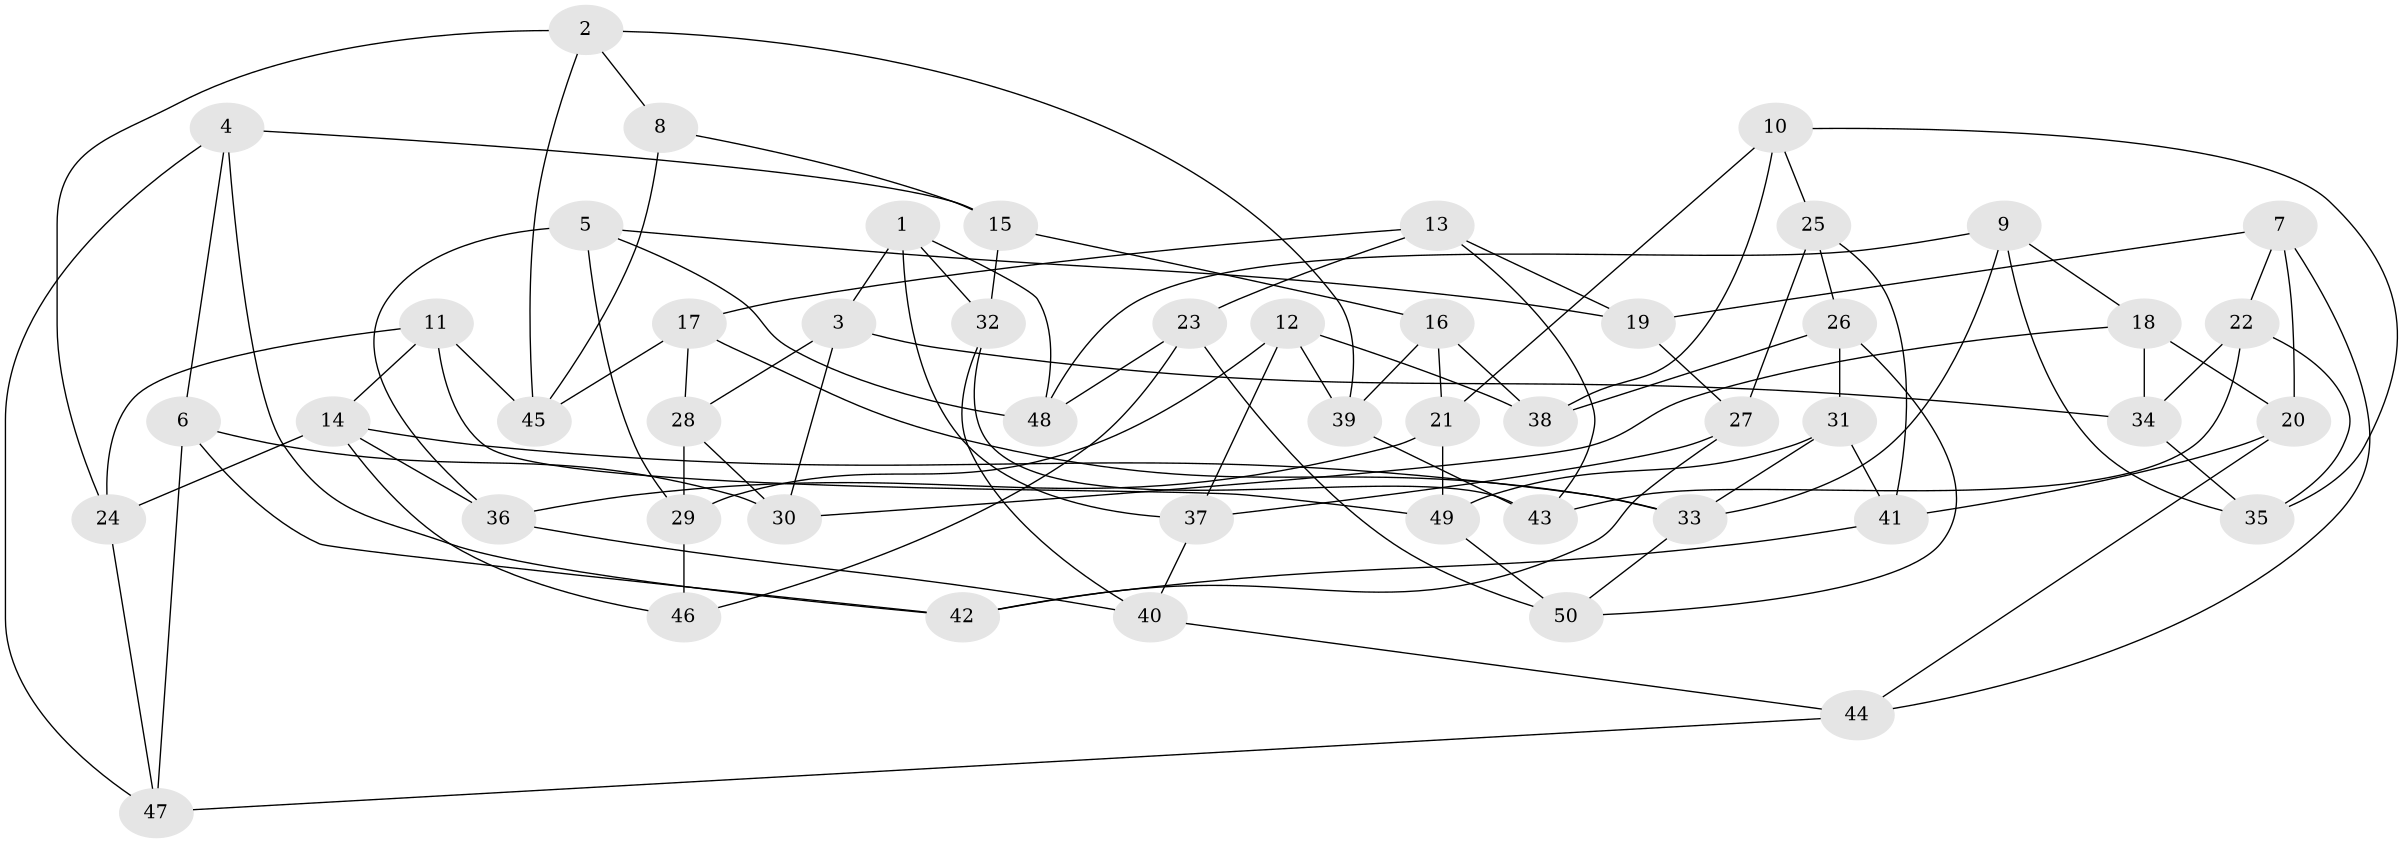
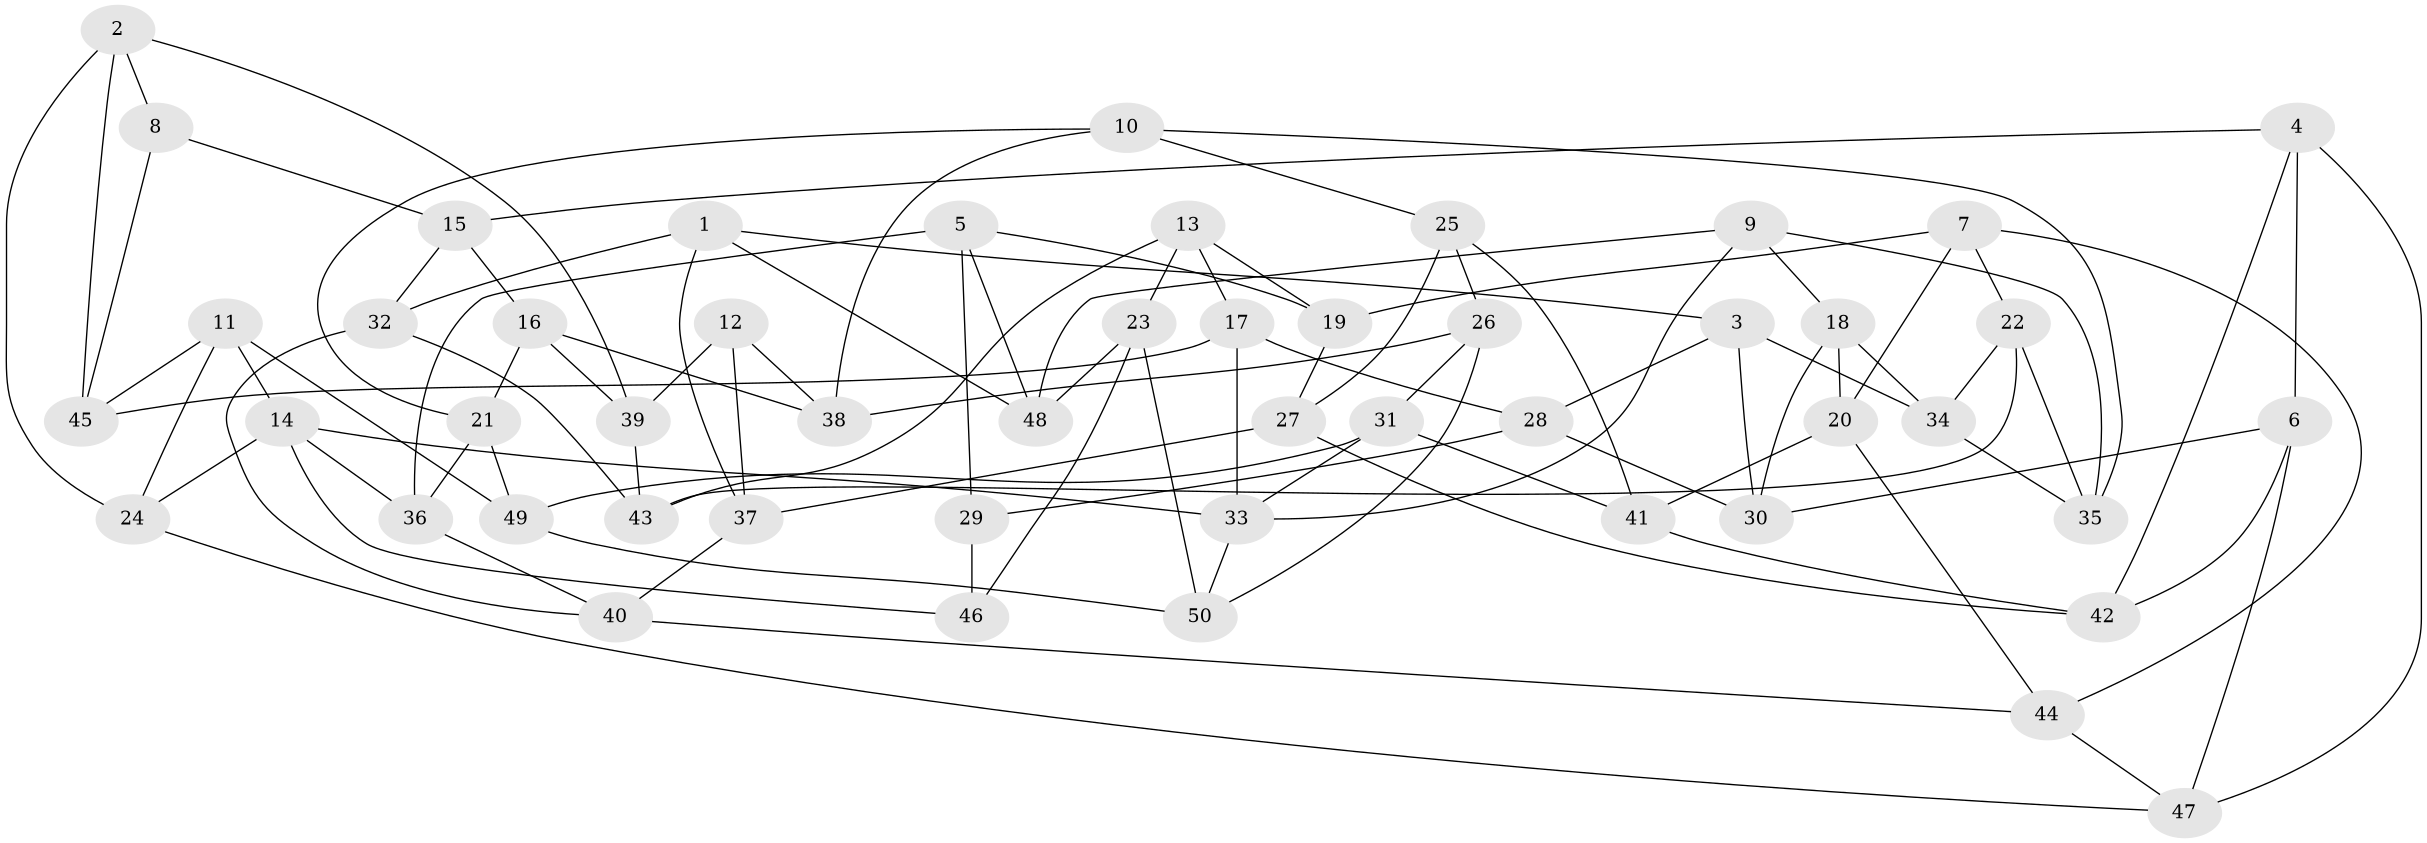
(959, 473) -> none
